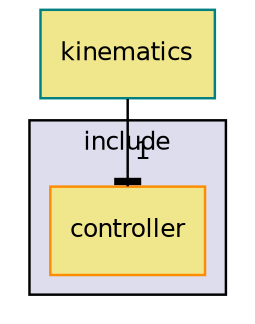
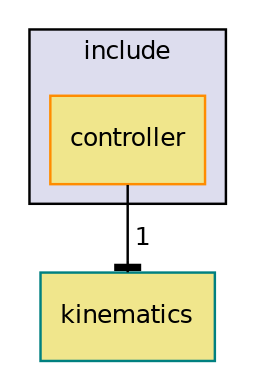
(128, 137) -> (128, 222)
